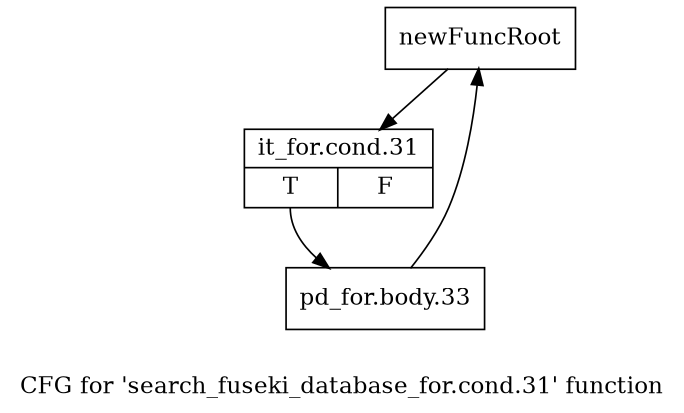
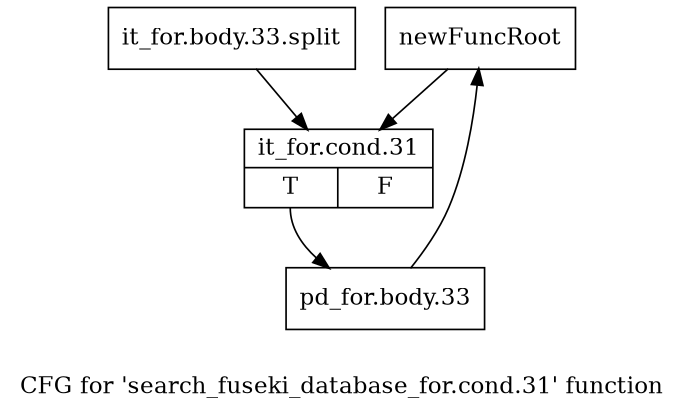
none -> (232, 38)
